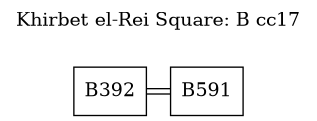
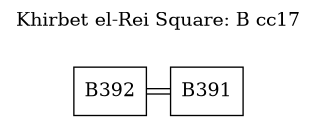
(207, 91) -> (207, 91)
